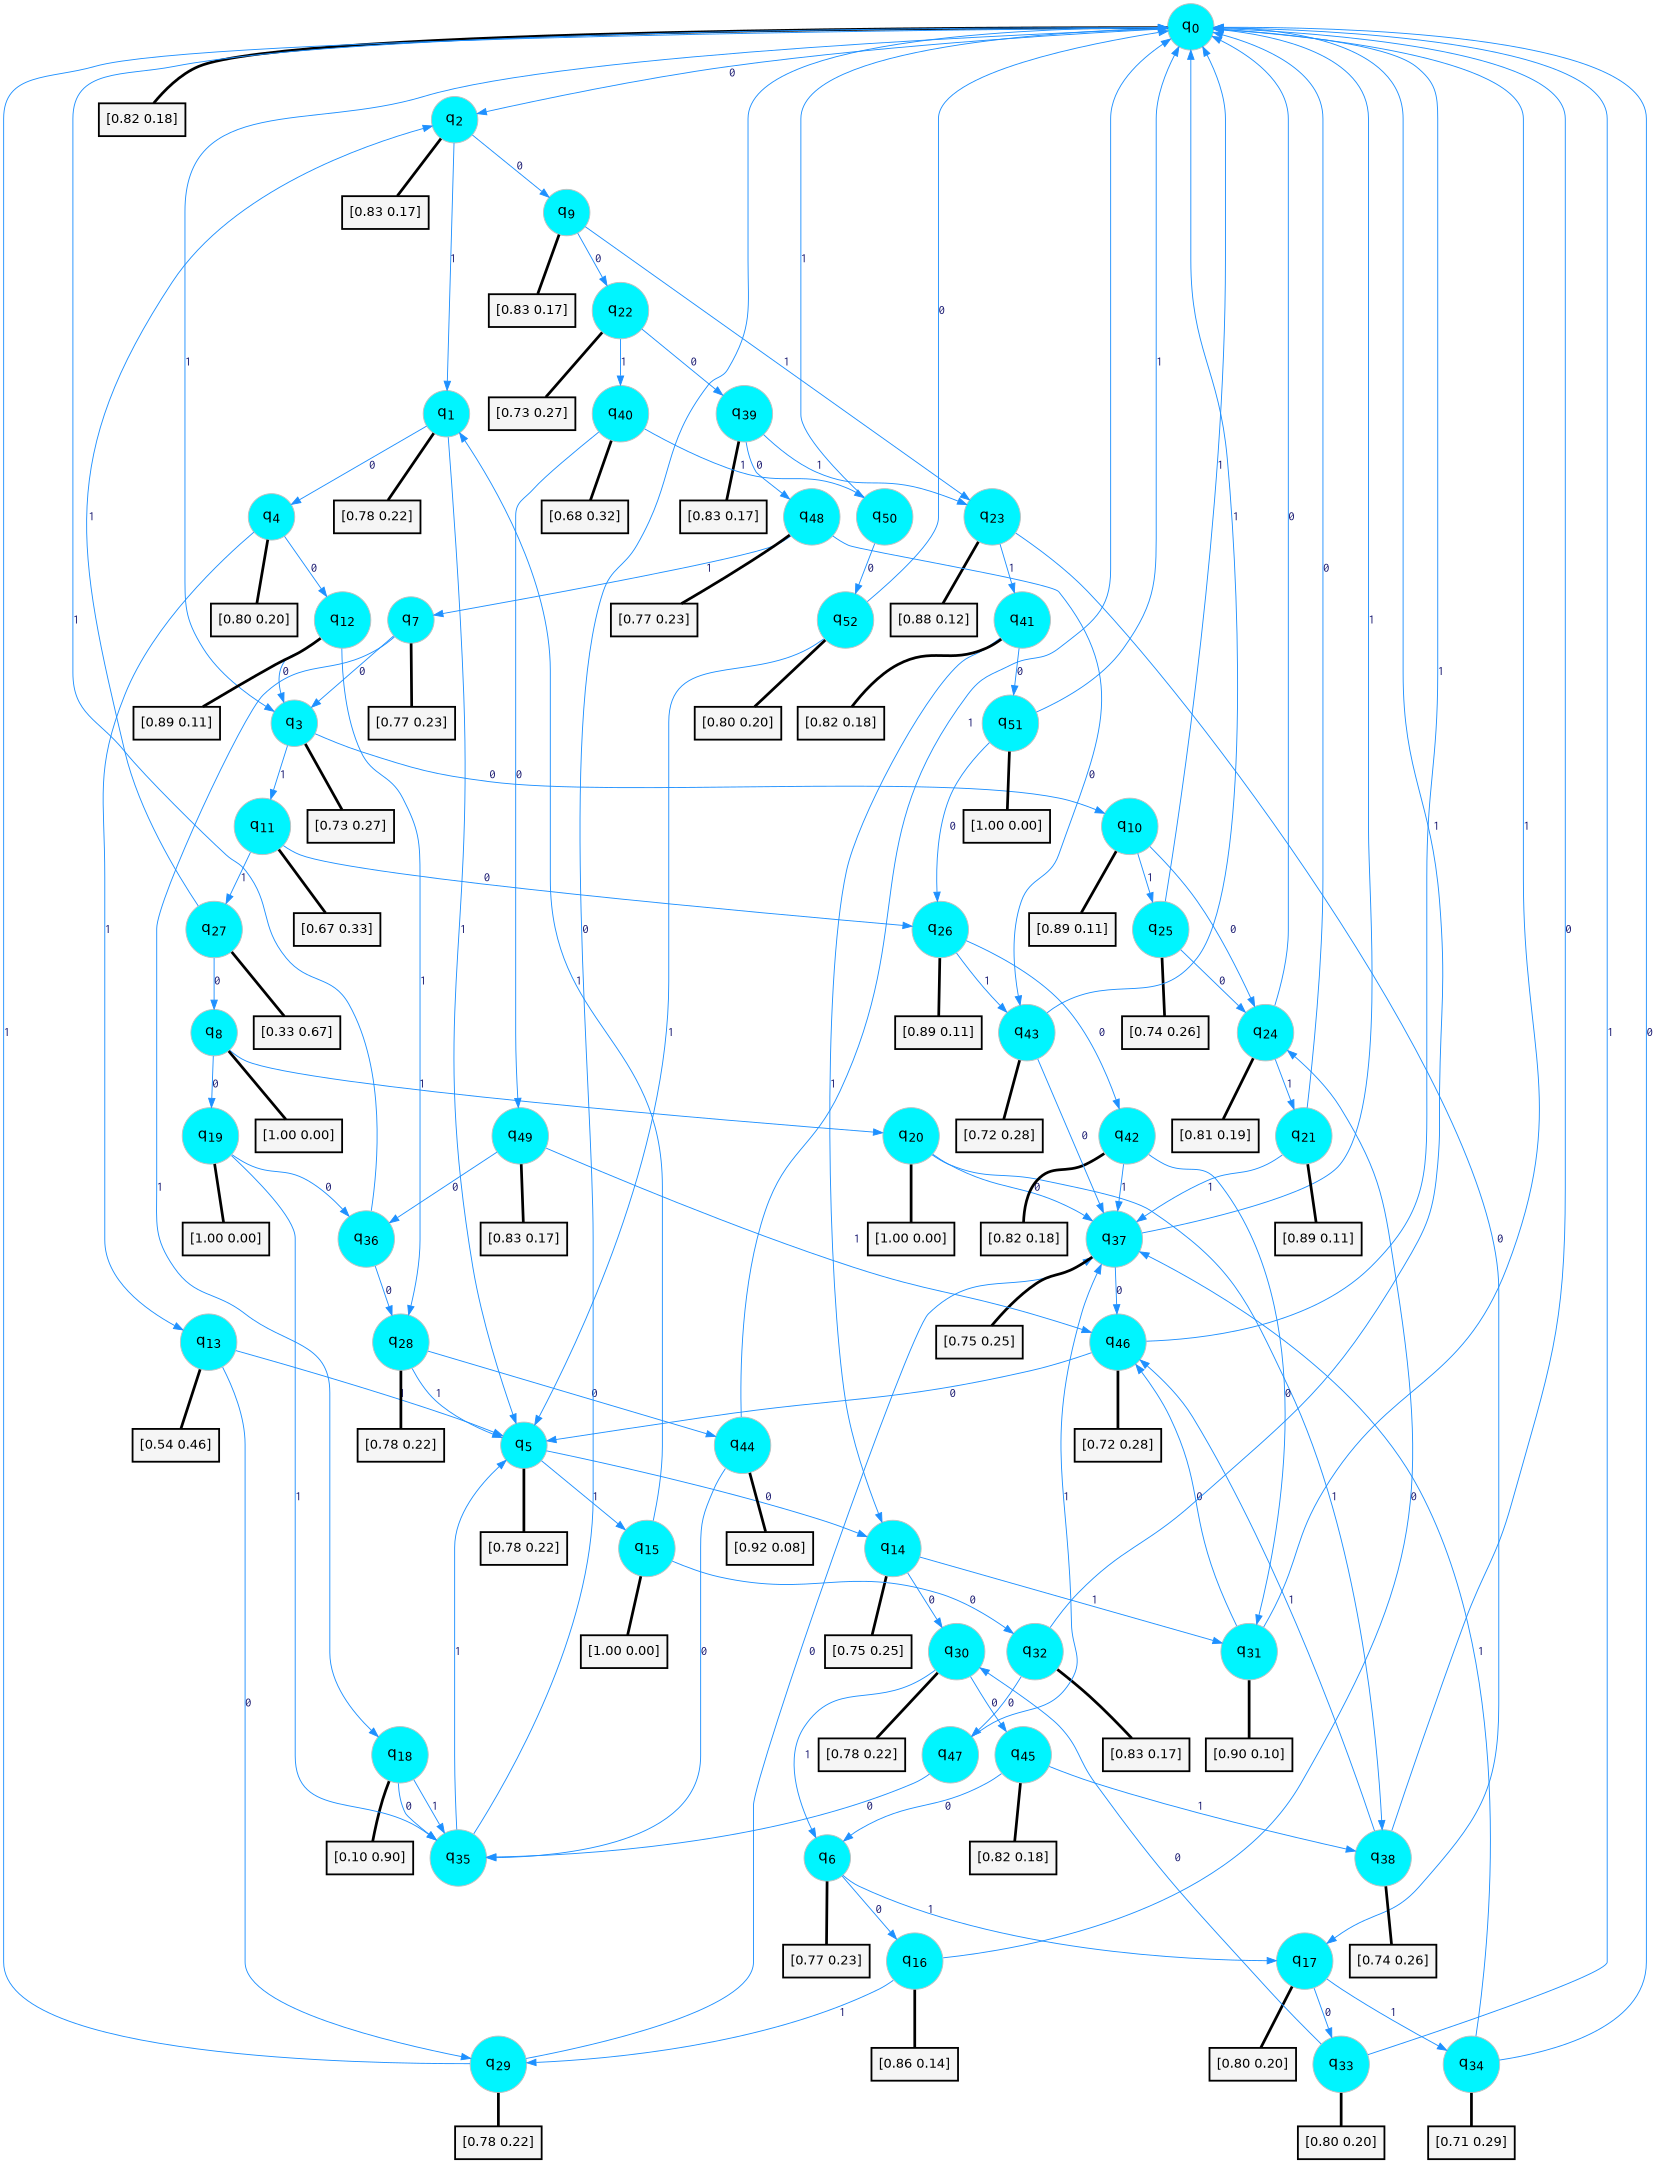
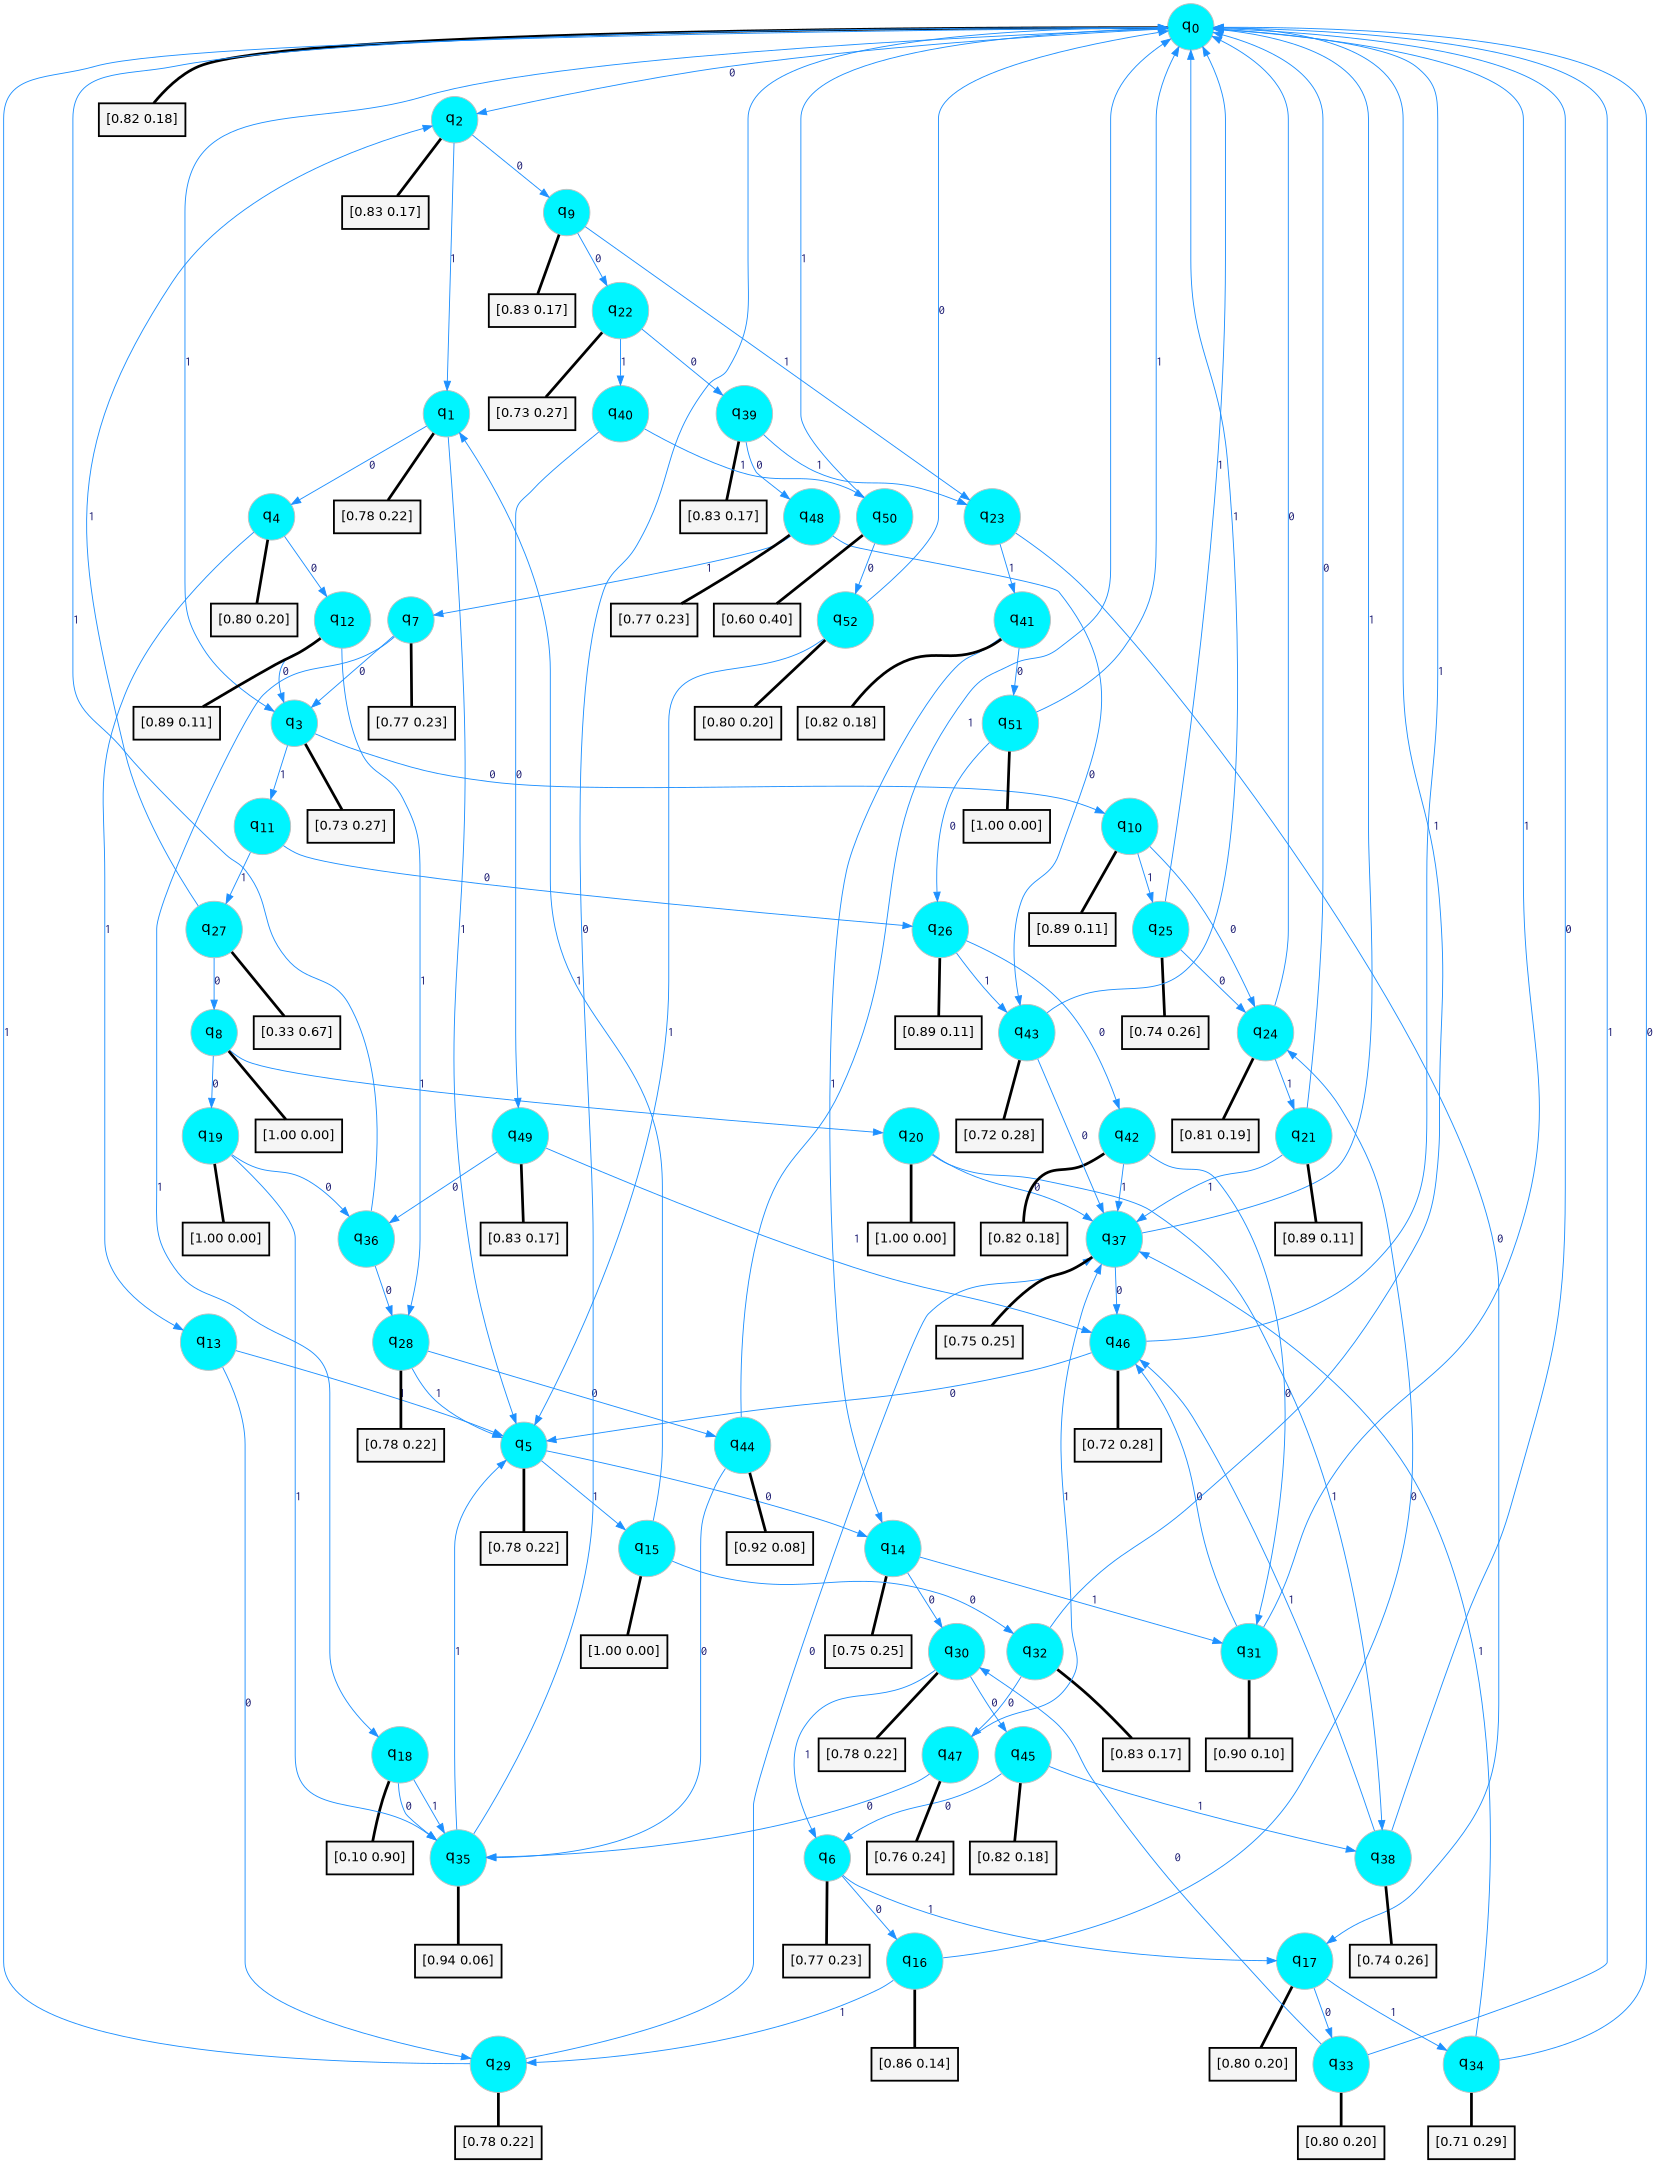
(585, 517) -> none
none -> (757, 620)
(934, 620) -> none
(337, 930) -> none
(176, 1445) -> none
none -> (910, 1858)
none -> (458, 1961)
